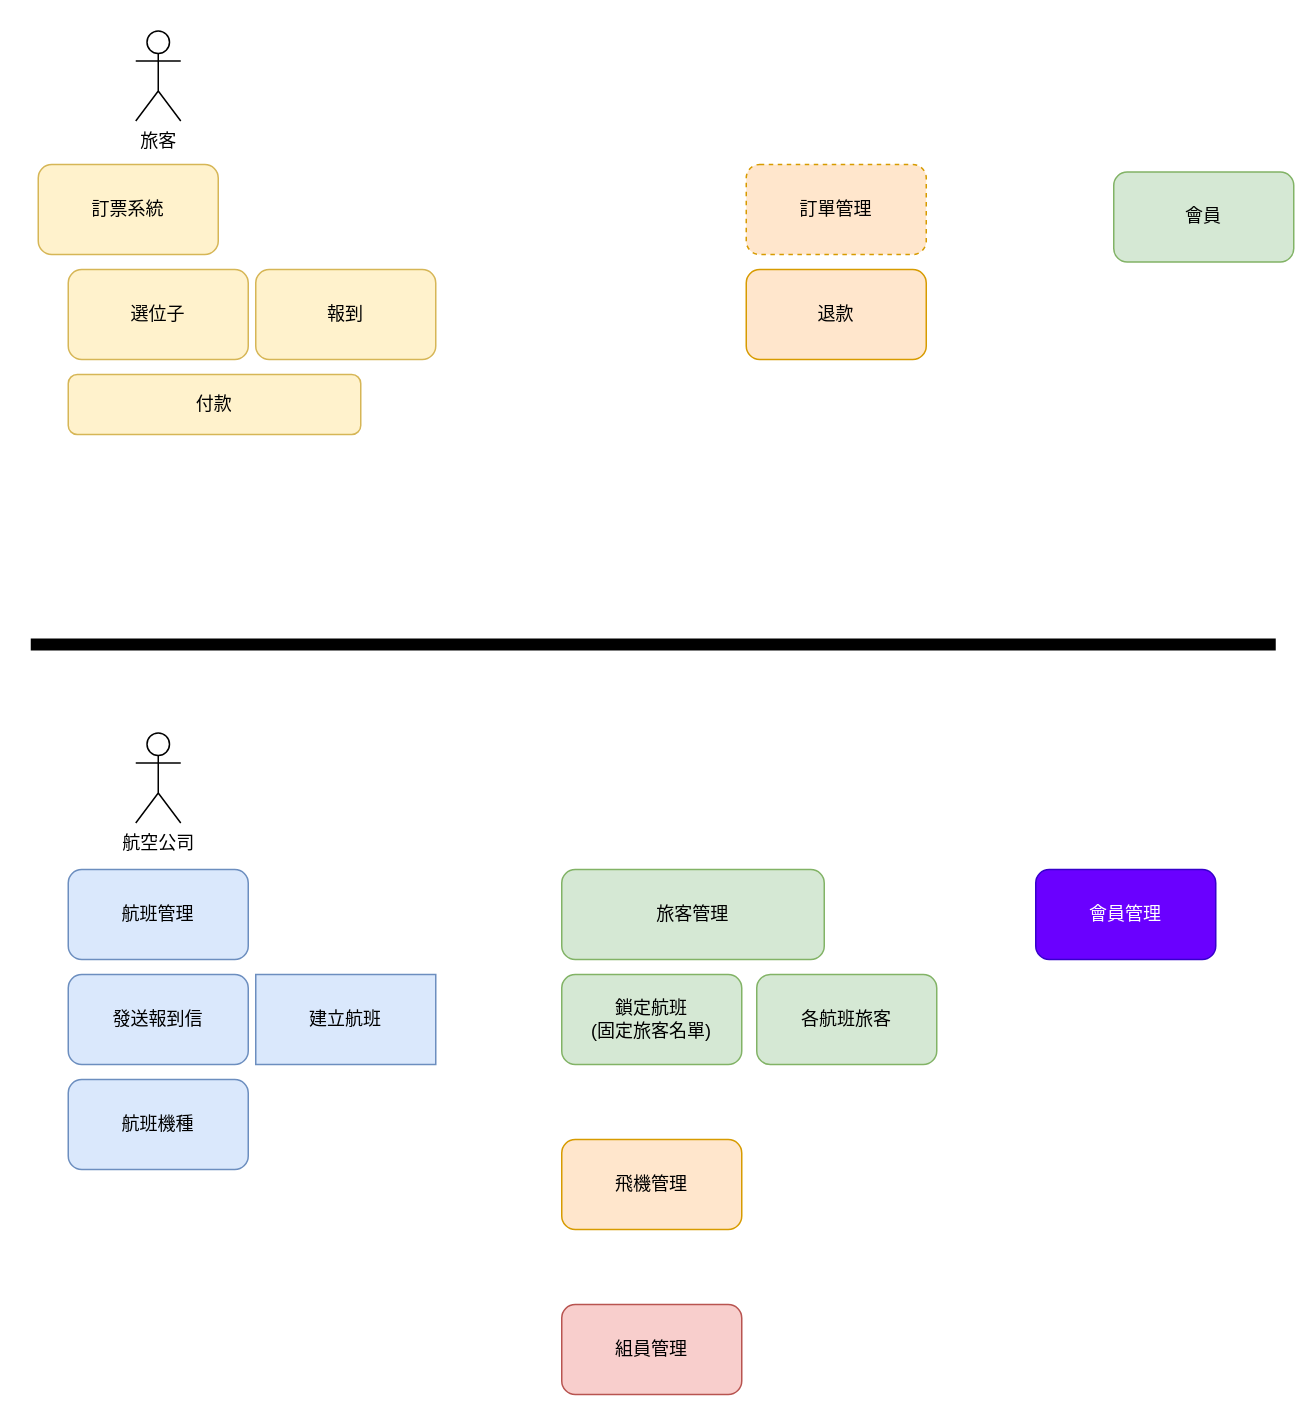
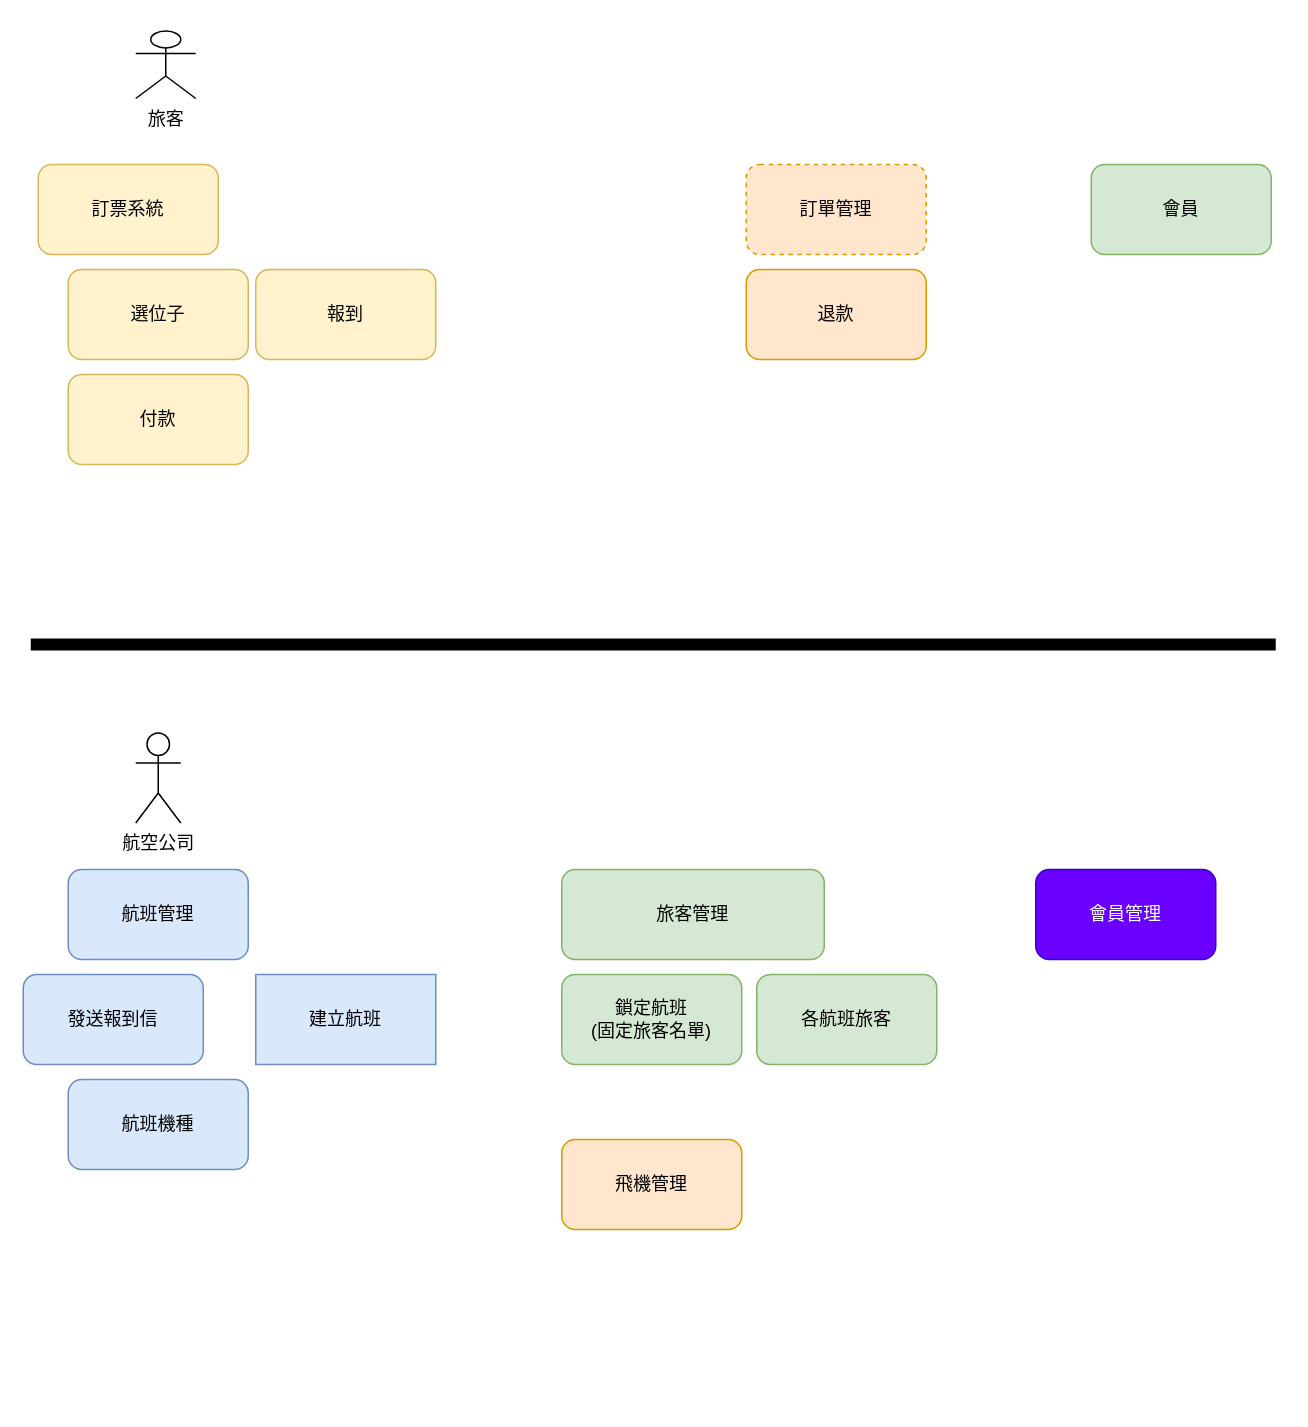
(158, 76) -> (166, 65)
(1204, 217) -> (1181, 209)
(215, 404) -> (158, 419)
(158, 1019) -> (113, 1019)
(652, 1349) -> none
